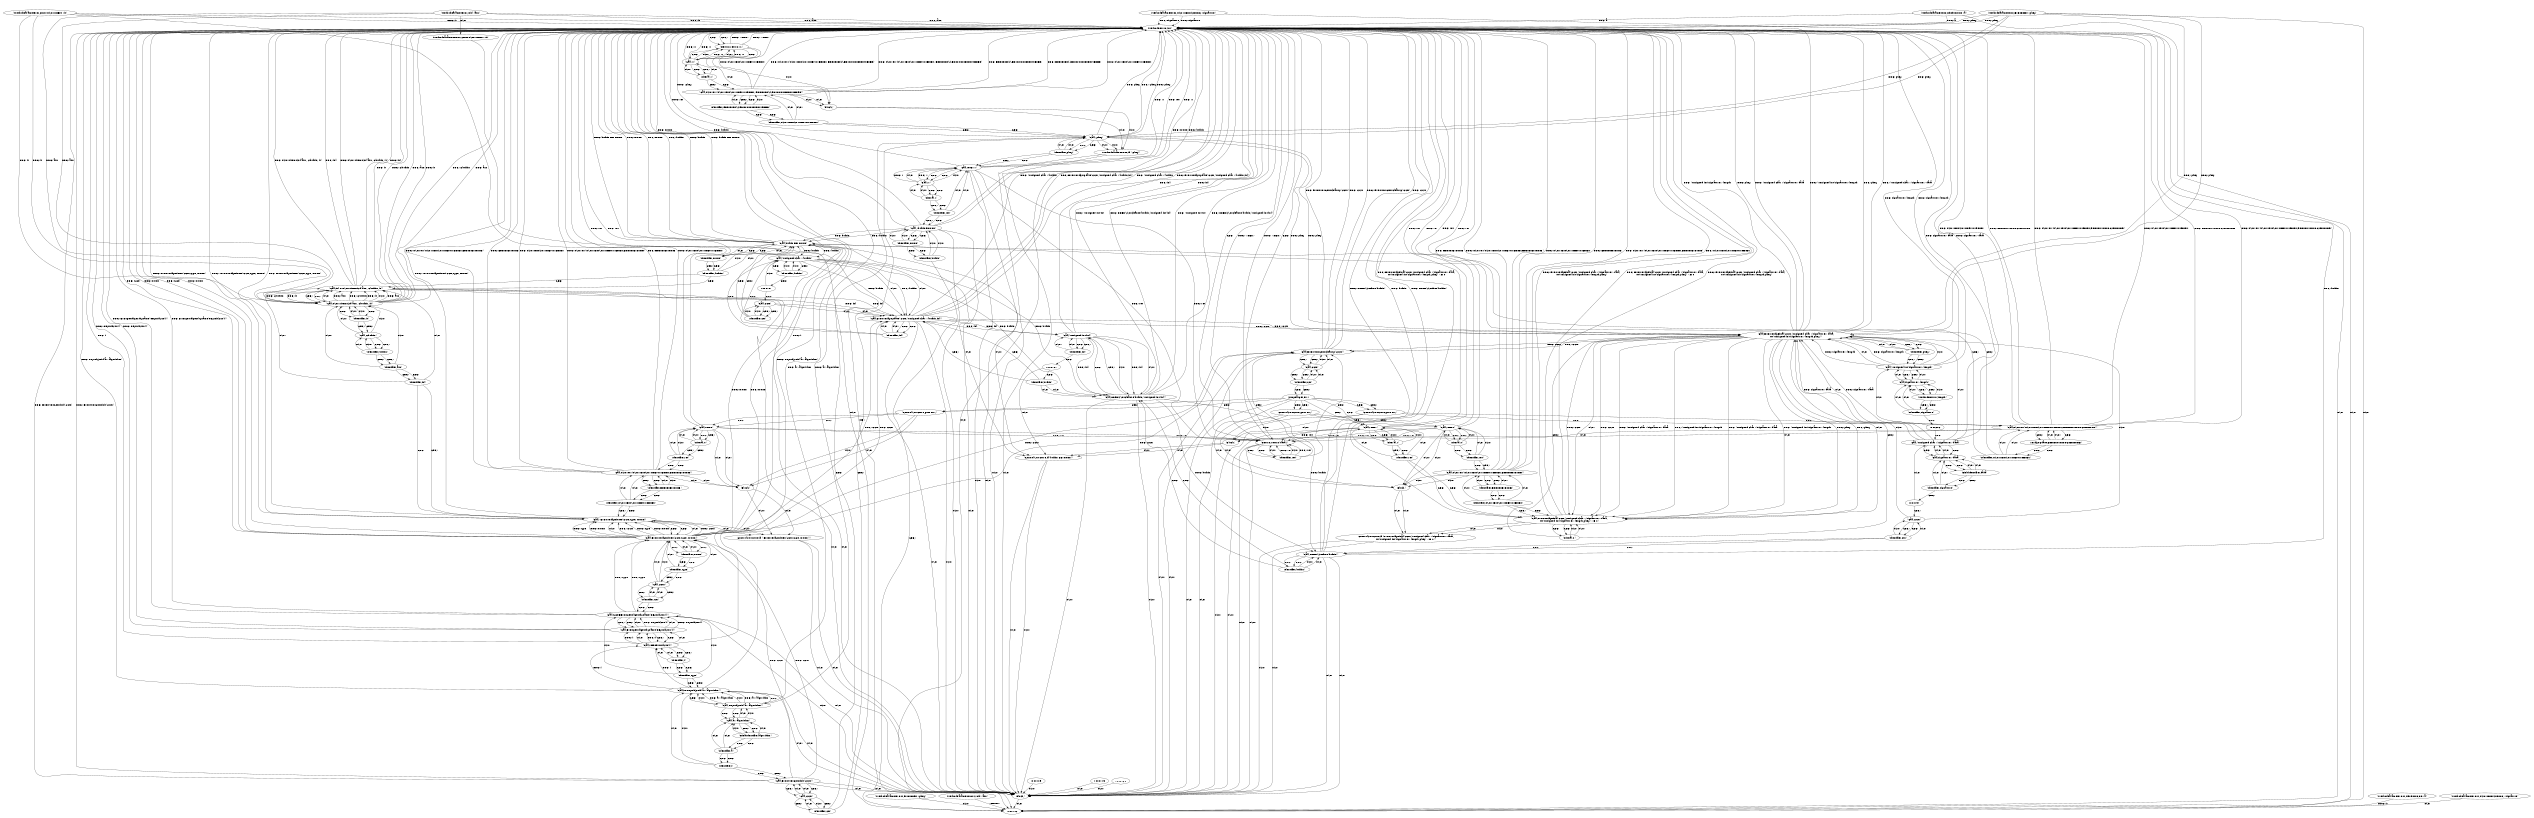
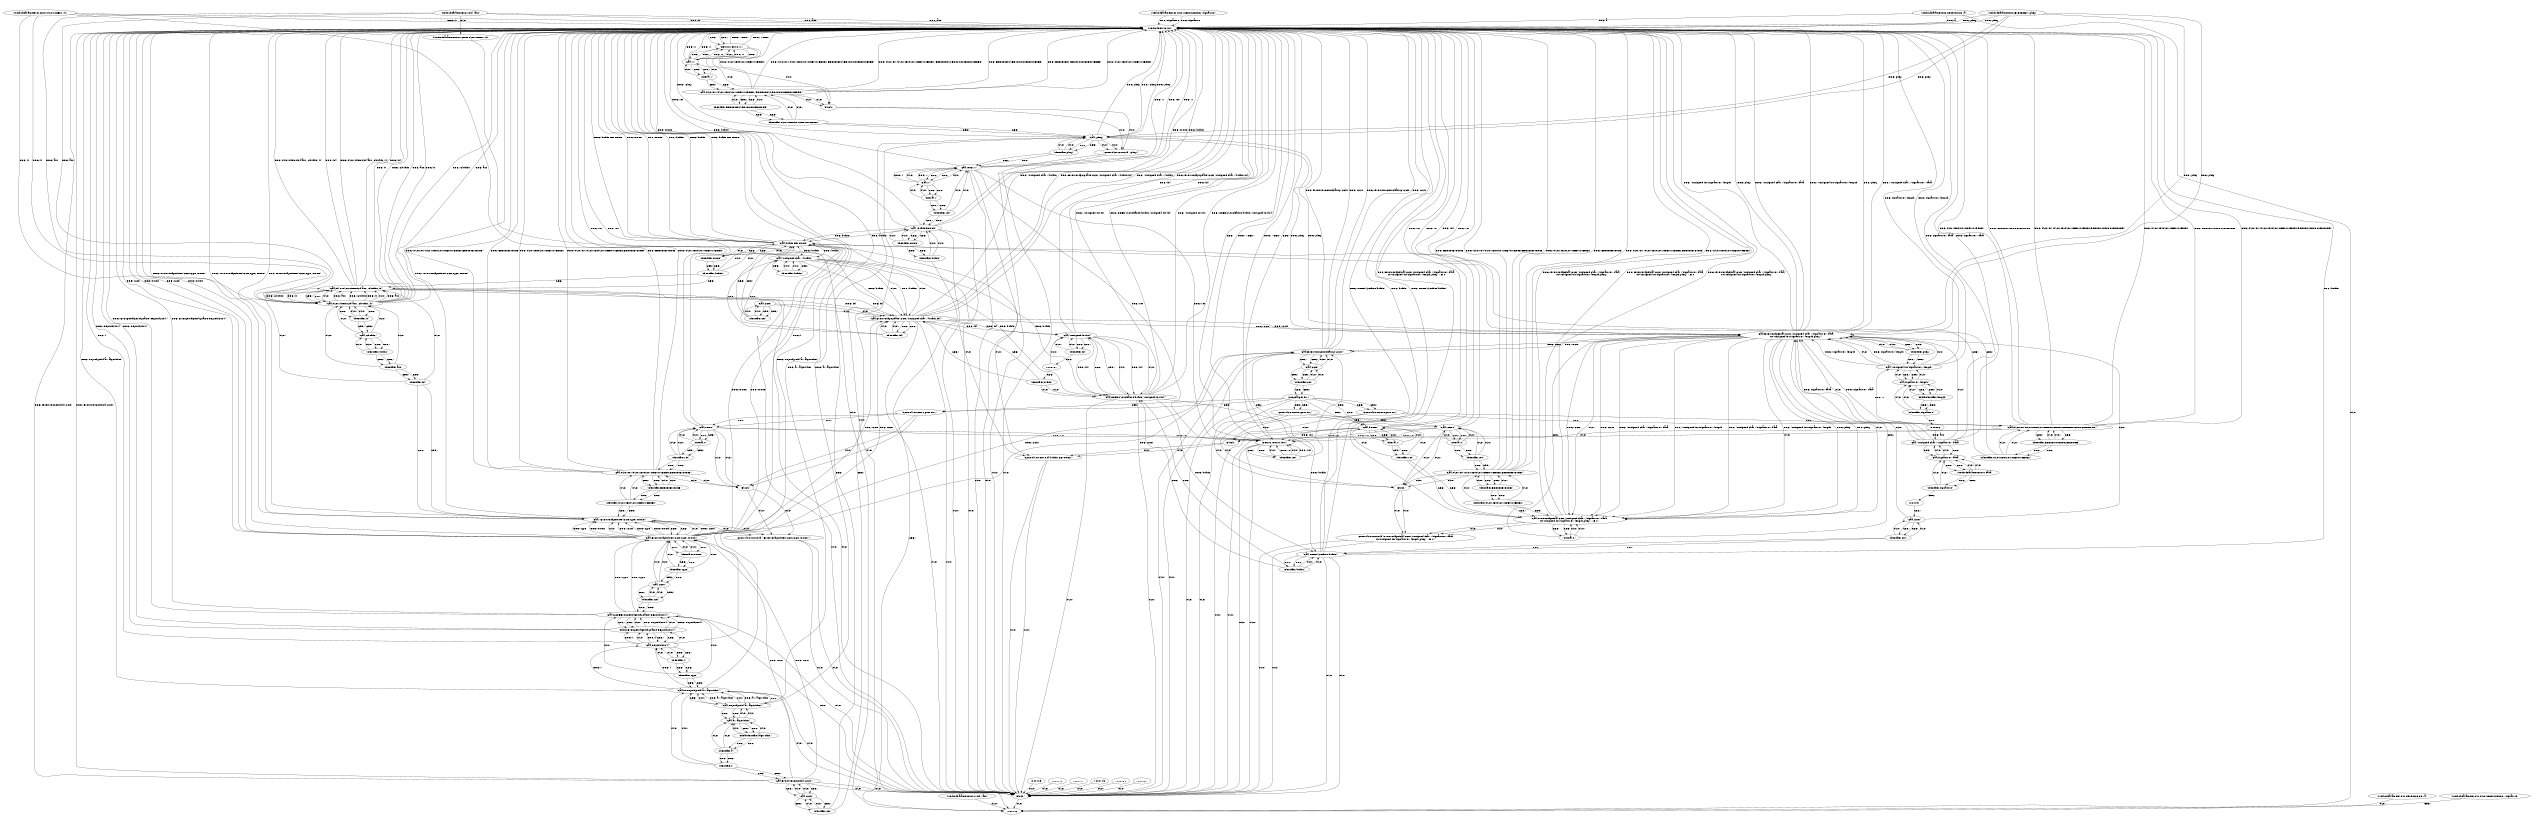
(740, 107) -> (740, 107)
(1121, 152) -> (1121, 152)
(766, 288) -> none
(973, 394) -> none
(1880, 397) -> (1880, 397)
(1932, 397) -> (1932, 397)
(1020, 405) -> (1051, 349)
(862, 420) -> (862, 420)
(1370, 427) -> (1370, 427)
(1939, 435) -> (1939, 435)
(1275, 443) -> (1275, 443)
(2056, 443) -> (2056, 443)
(1914, 471) -> none
(1974, 473) -> (1974, 473)
(2338, 538) -> none
(648, 630) -> (648, 630)
(658, 645) -> (658, 645)
none -> (1057, 781)
none -> (1078, 781)
none -> (1142, 781)
(901, 796) -> none
(995, 804) -> (995, 804)
(2383, 804) -> (2383, 804)
(2428, 804) -> (2428, 804)
(2238, 805) -> none
